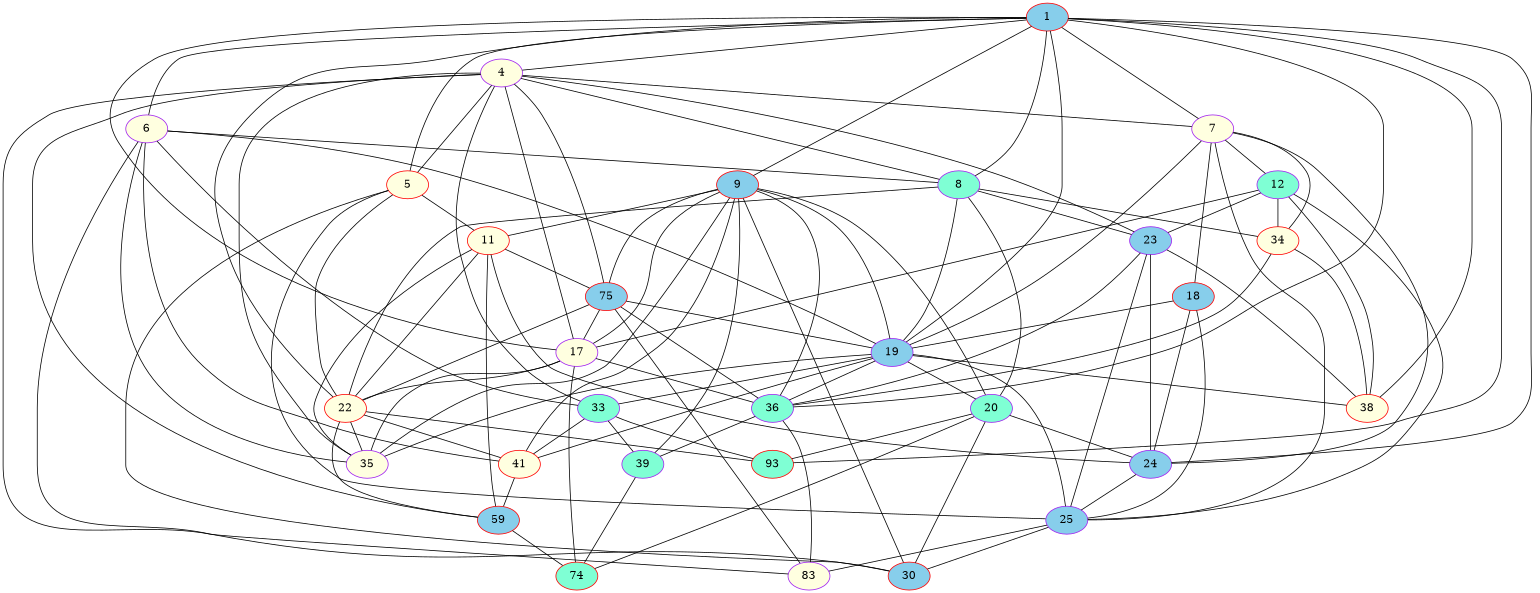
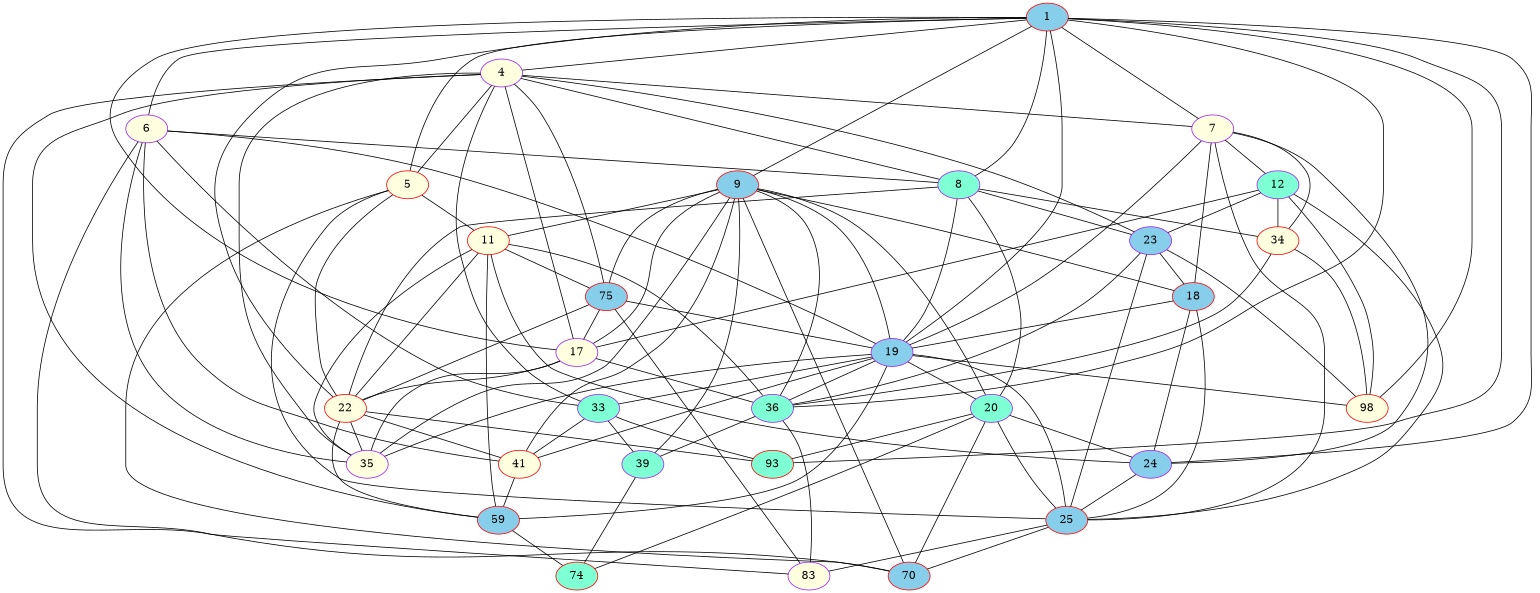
none -> (967, 237)
(1151, 347) -> (1172, 269)
(690, 353) -> (652, 293)
(1367, 408) -> (1367, 408)
(569, 464) -> none
none -> (1024, 467)
none -> (733, 498)
(1067, 520) -> (1067, 520)
(909, 576) -> (909, 576)
